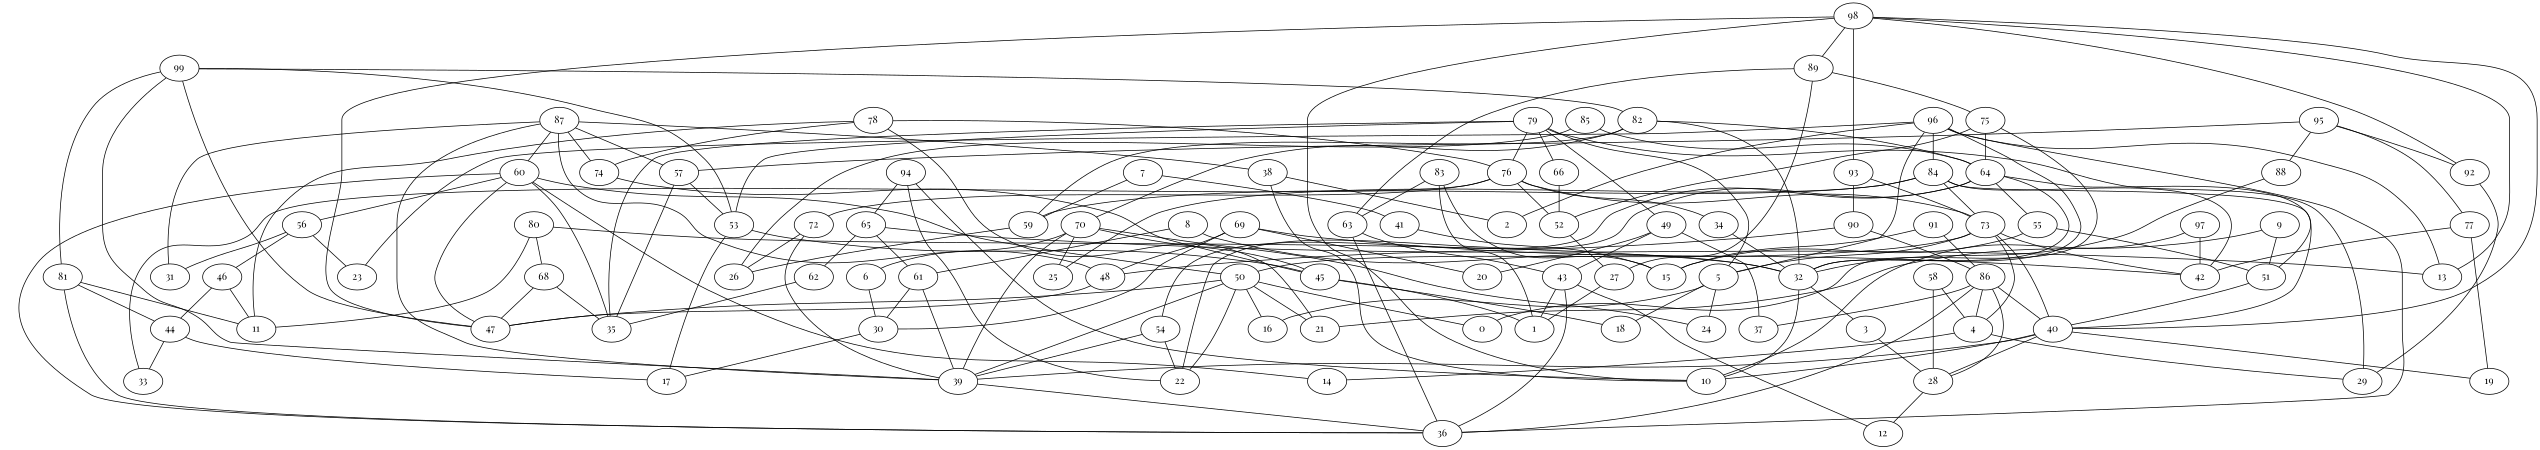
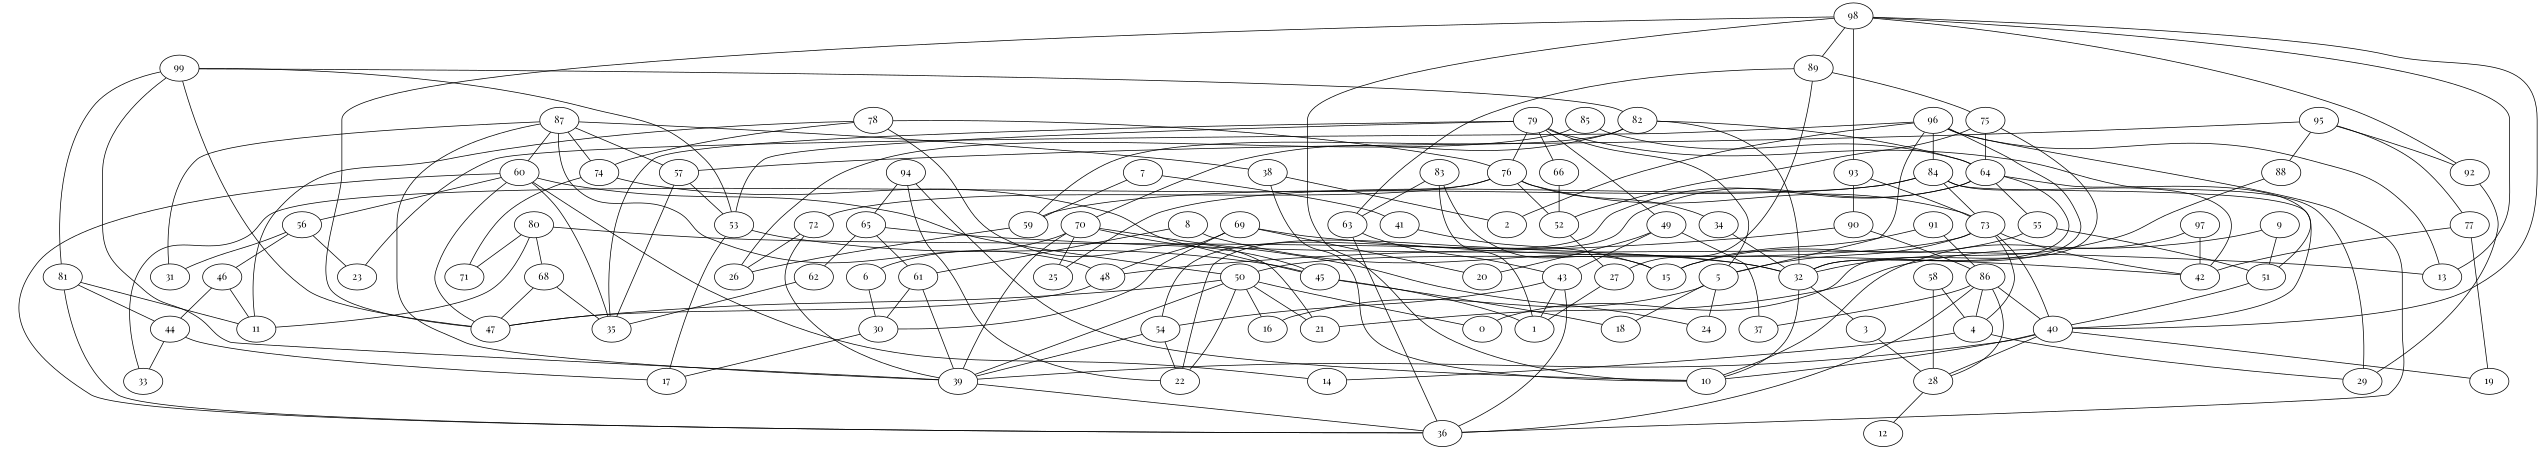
none -> (464, 277)
(1704, 354) -> (1280, 312)
